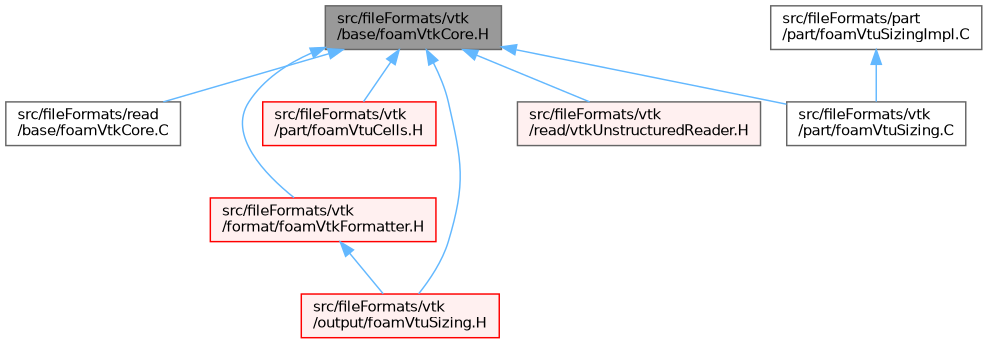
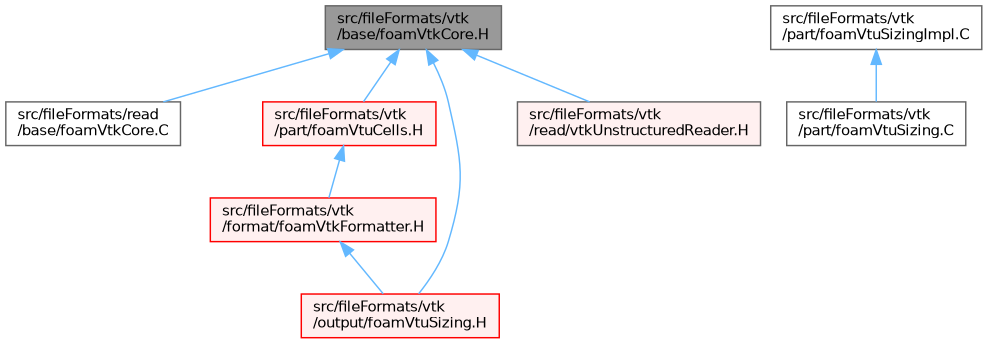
(876, 28) -> (876, 28)
(651, 77) -> none
(243, 118) -> (334, 179)
